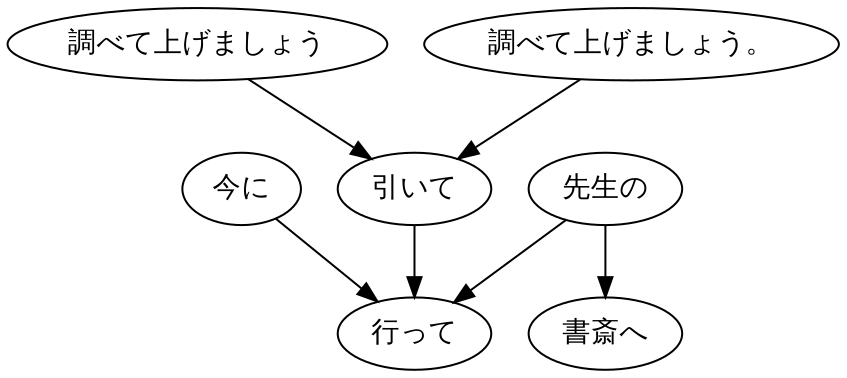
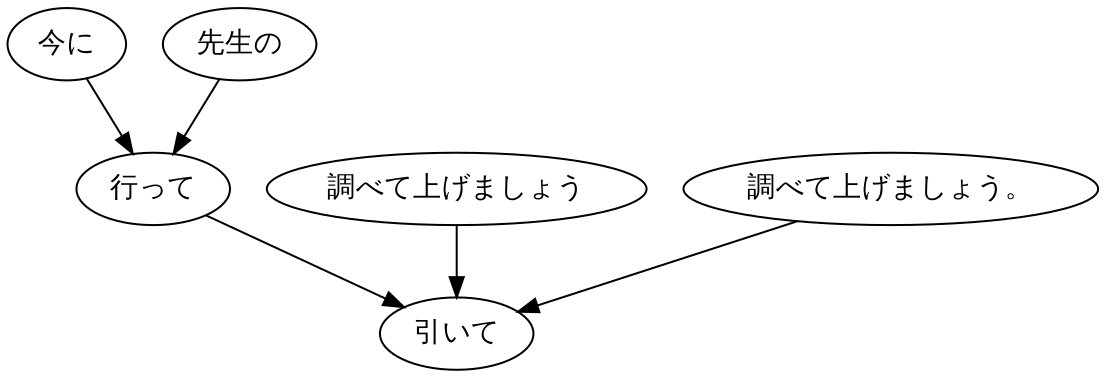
(414, 251) -> (296, 257)
(605, 334) -> none
